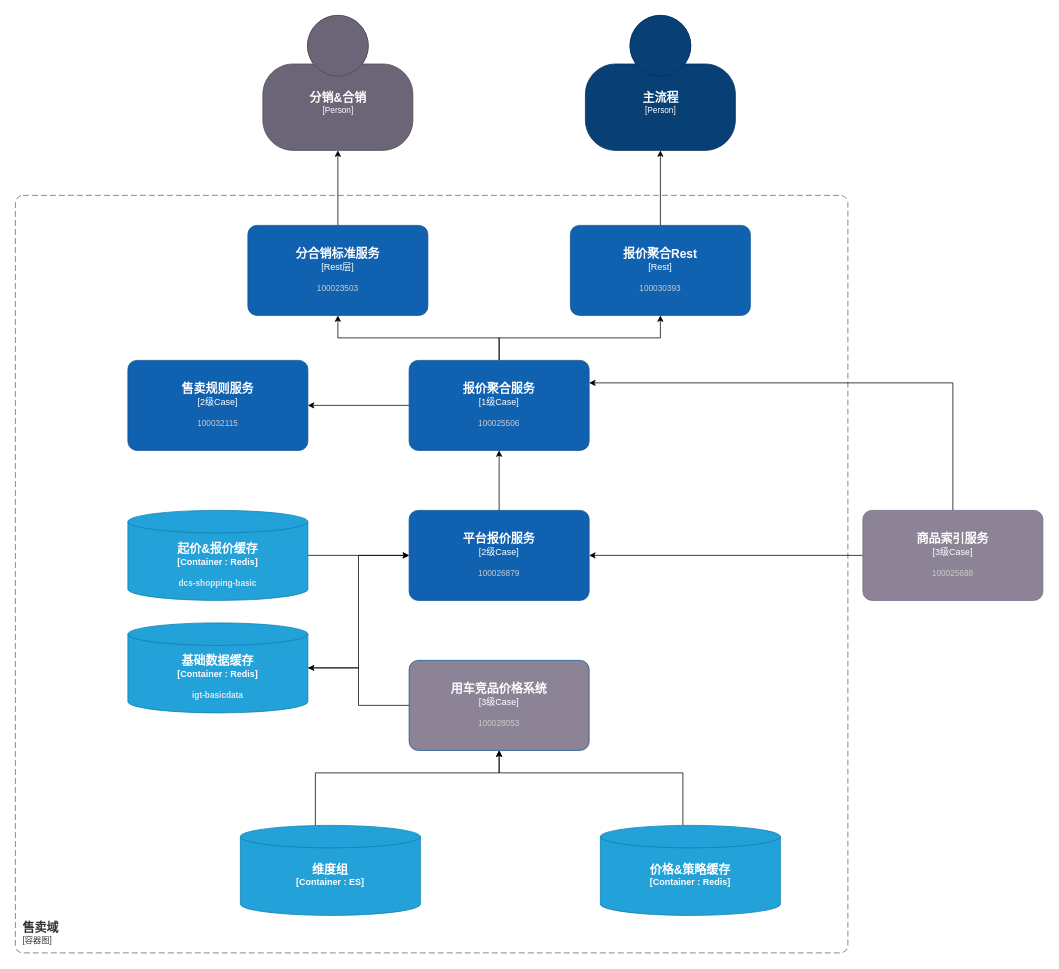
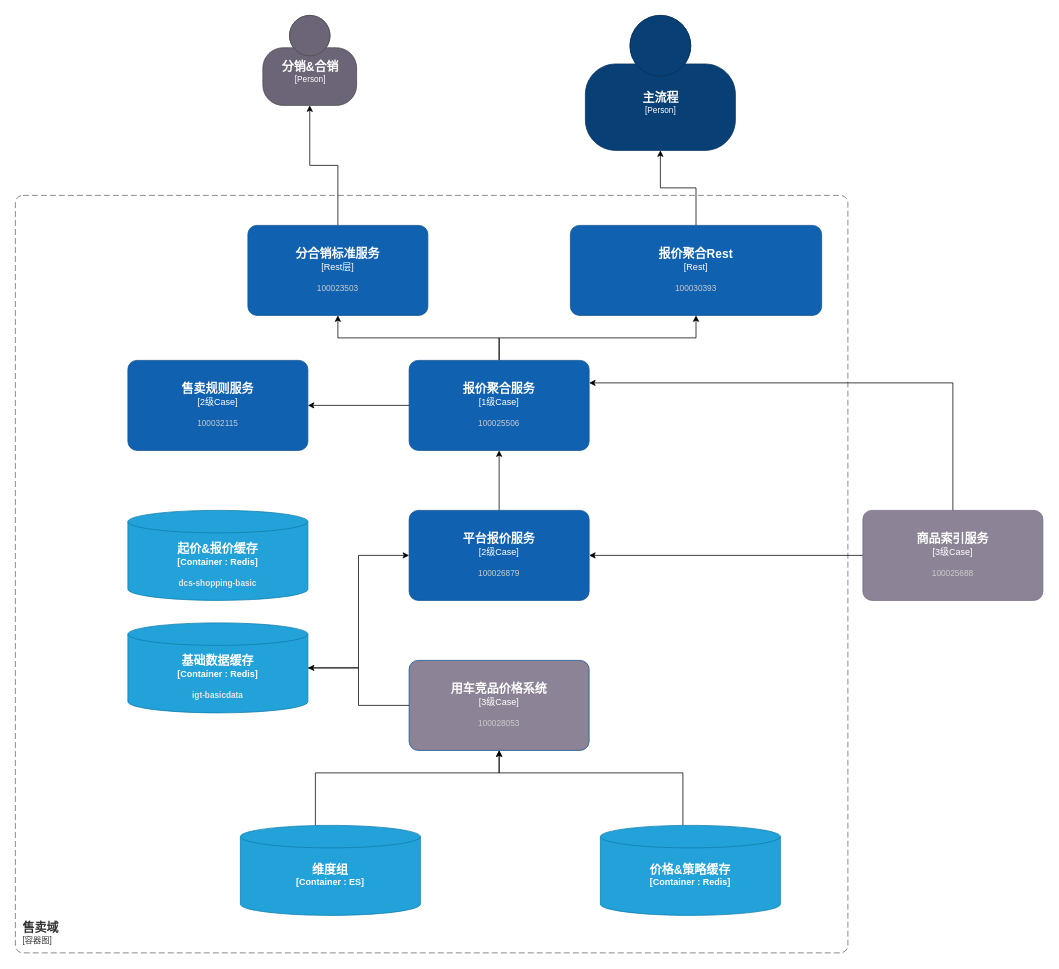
(338, 83) -> (310, 60)
(660, 270) -> (696, 270)
(332, 555) -> none
